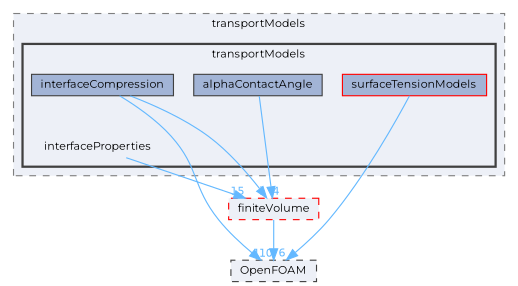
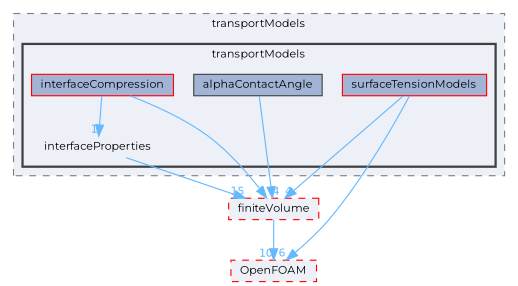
(103, 85) -> (103, 85)
none -> (348, 143)
(188, 159) -> (101, 110)
(274, 271) -> (274, 271)
